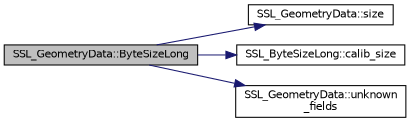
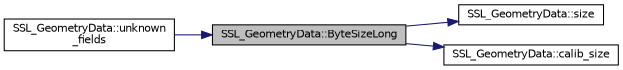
(321, 55) -> (531, 55)
(192, 74) -> (188, 35)
